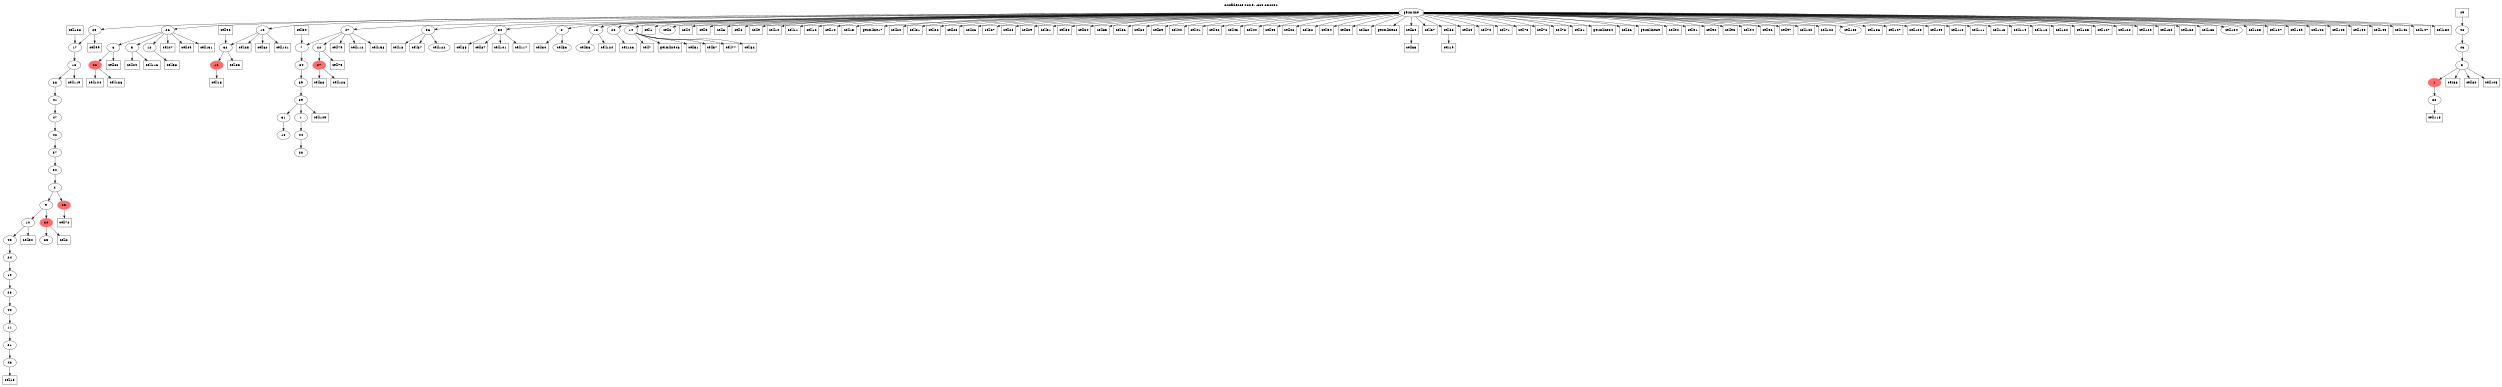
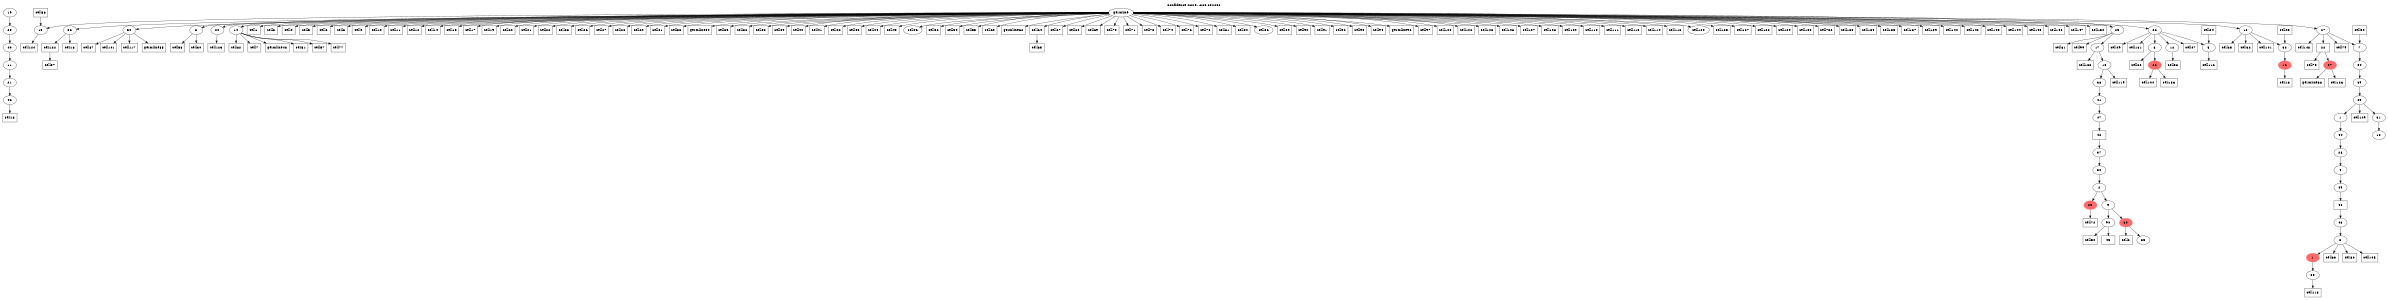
(2462, 13) -> (2341, 188)
(667, 30) -> (271, 30)
(873, 30) -> (470, 30)
(1083, 30) -> (700, 30)
none -> (1168, 30)
(1289, 30) -> (913, 30)
(1603, 30) -> (1243, 30)
(1627, 30) -> (1264, 30)
(1650, 30) -> (1285, 30)
(1768, 30) -> (1402, 30)
(1851, 30) -> (1487, 30)
none -> (1952, 30)
(2062, 30) -> (1699, 30)
(2187, 30) -> (1826, 30)
(2232, 30) -> (1868, 30)
(2462, 30) -> (2341, 205)
(75, 38) -> (2092, 55)
(423, 38) -> (50, 55)
(591, 38) -> (41, 20)
(1449, 38) -> (803, 14)
(319, 48) -> (2323, 48)
(357, 48) -> none
(378, 48) -> (2304, 48)
(439, 48) -> (50, 48)
(462, 48) -> (154, 48)
(562, 48) -> (178, 48)
(585, 48) -> (41, 13)
none -> (2061, 48)
(132, 55) -> (2209, 38)
(235, 65) -> none
(319, 83) -> (2312, 83)
(55, 135) -> (2099, 135)
none -> (2341, 170)
(28, 223) -> (2108, 223)
(10, 240) -> (2108, 240)
(10, 258) -> none
